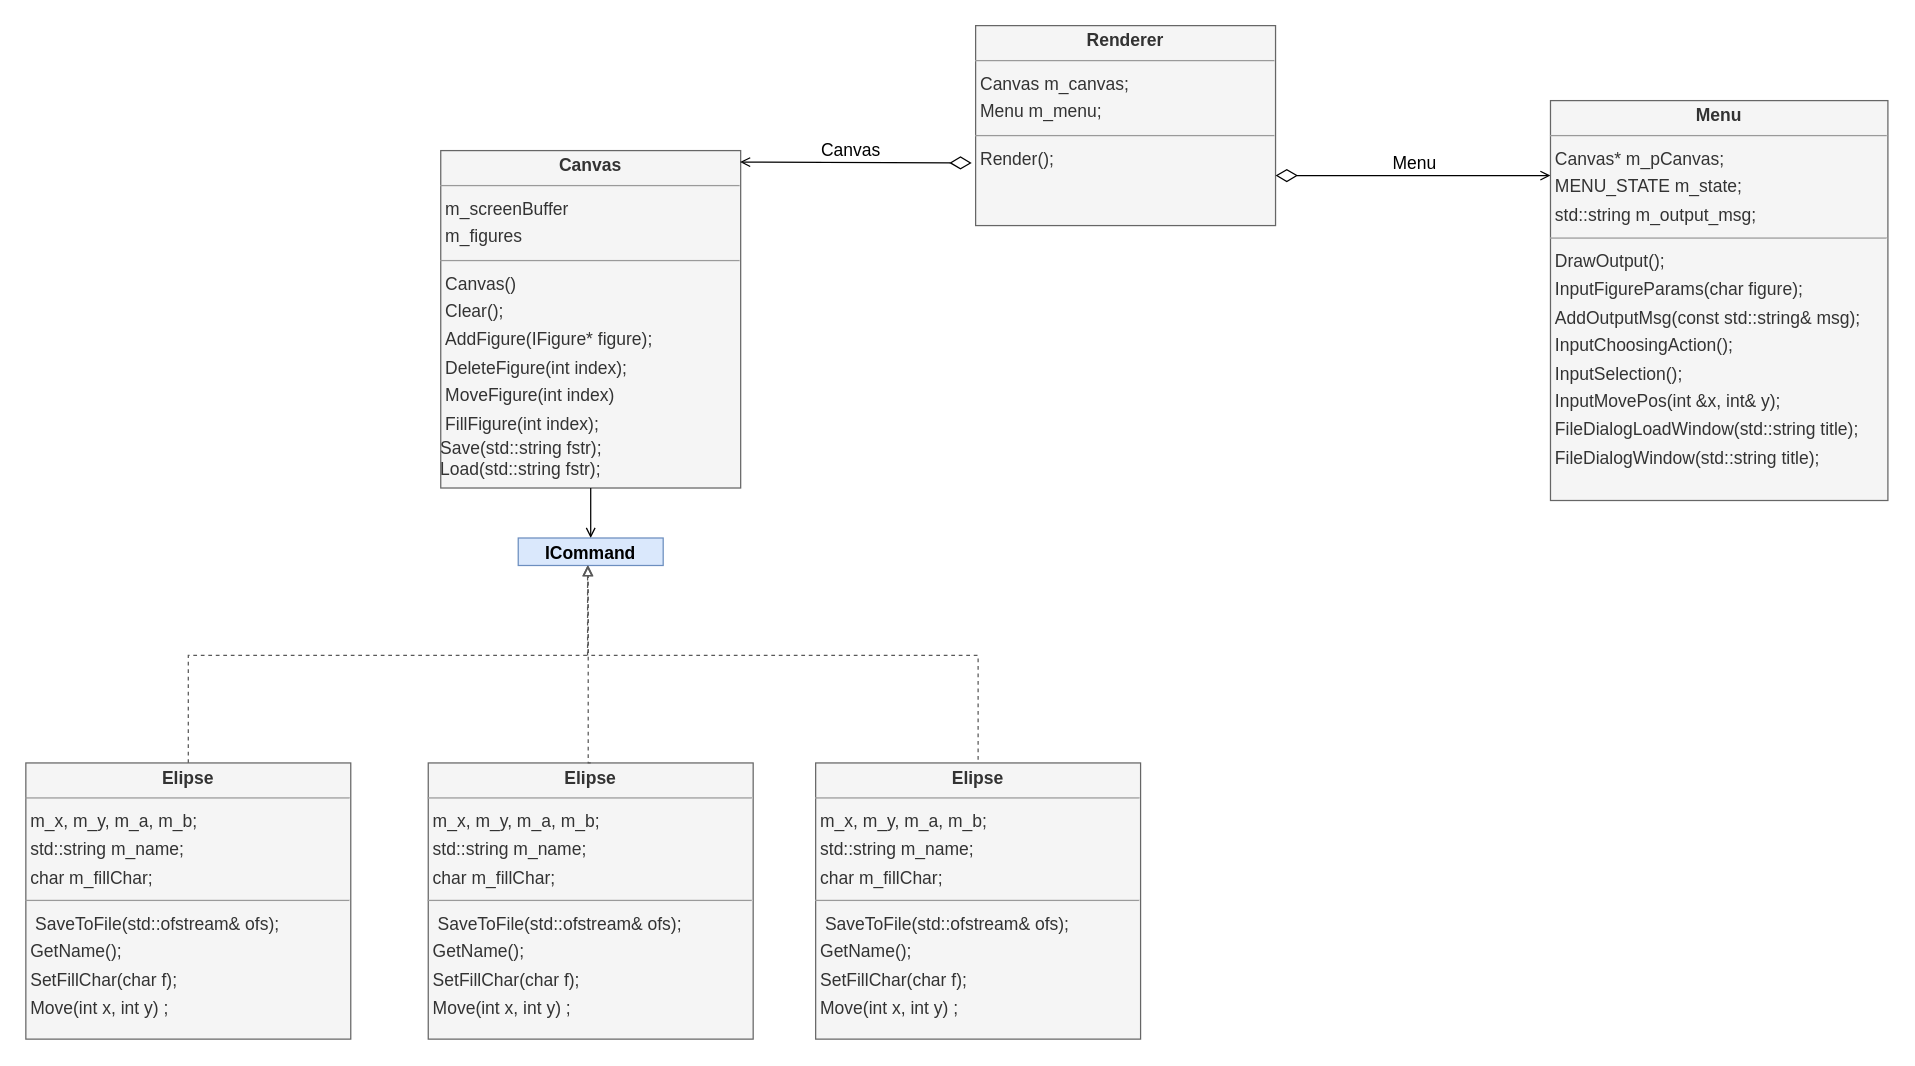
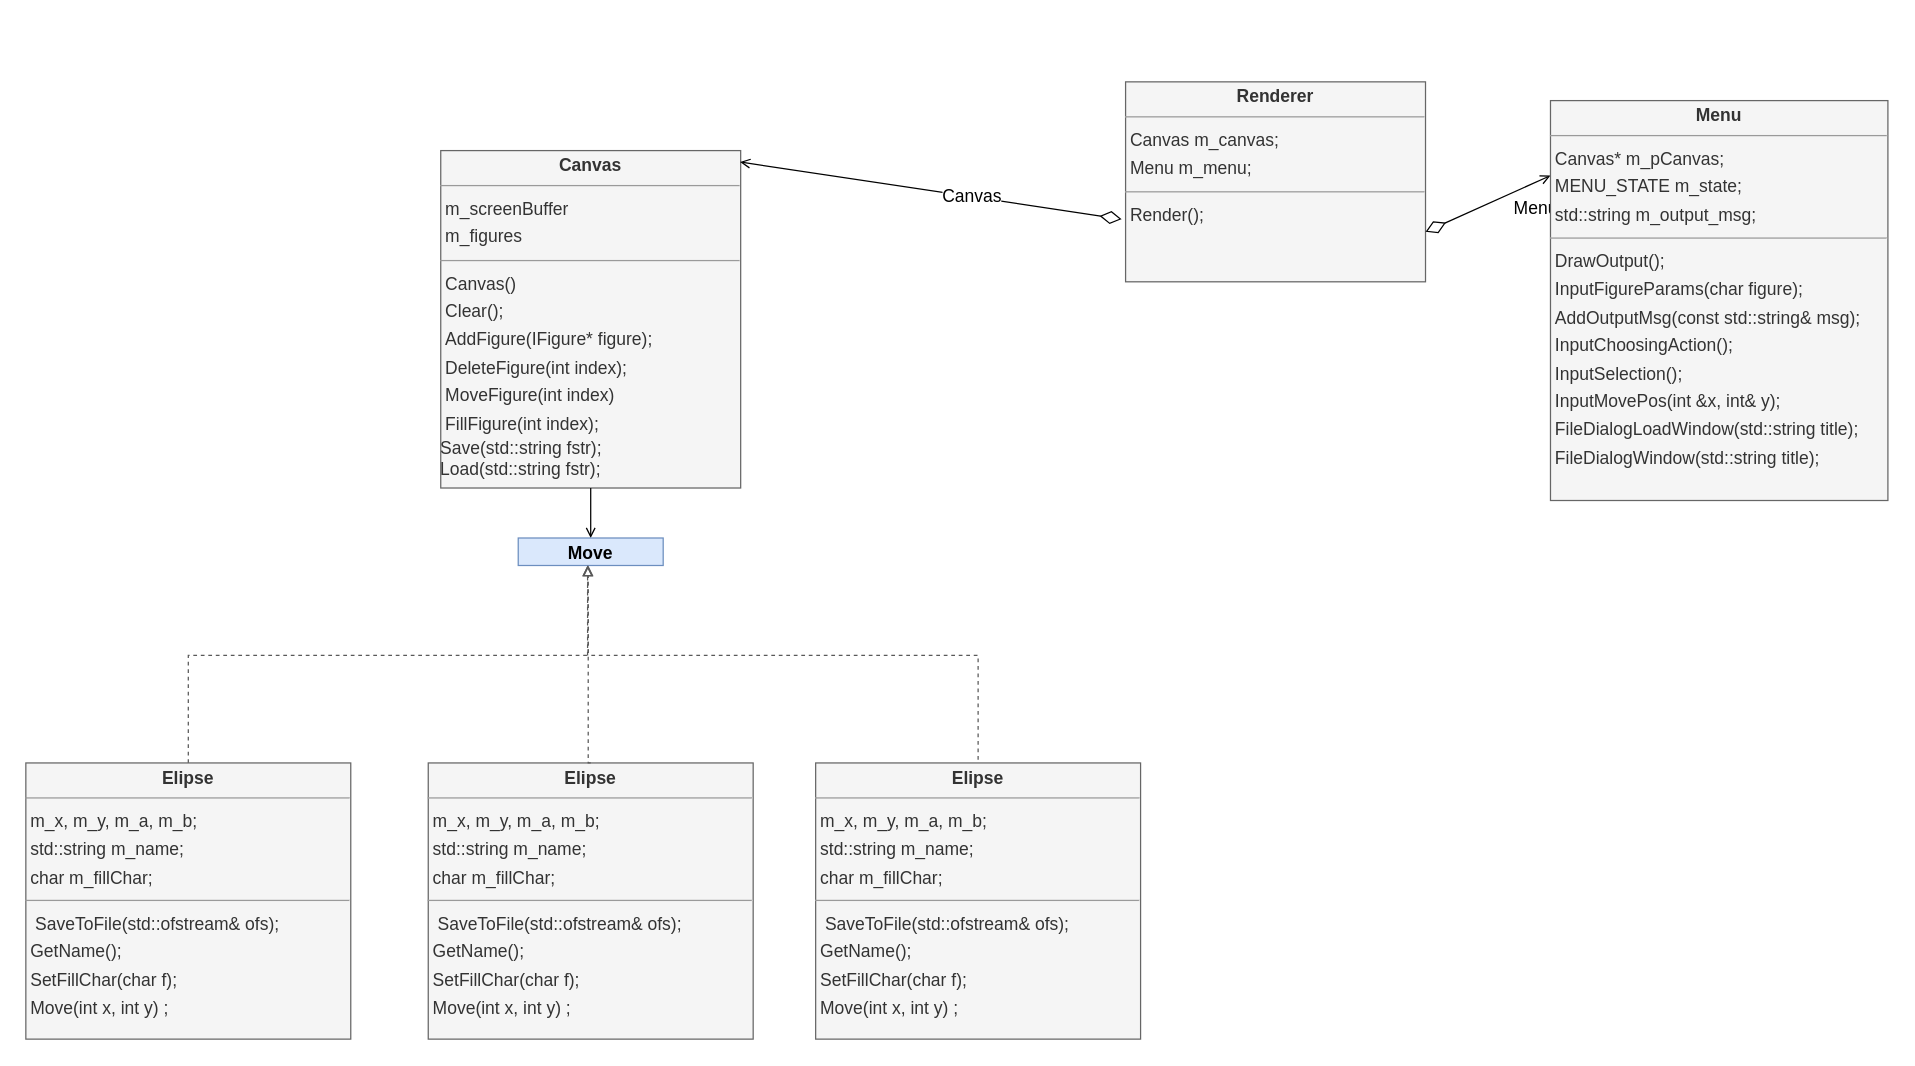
(1126, 126) -> (1276, 182)
(557, 549) -> (538, 549)
